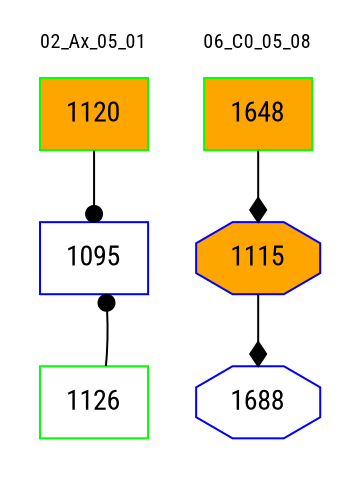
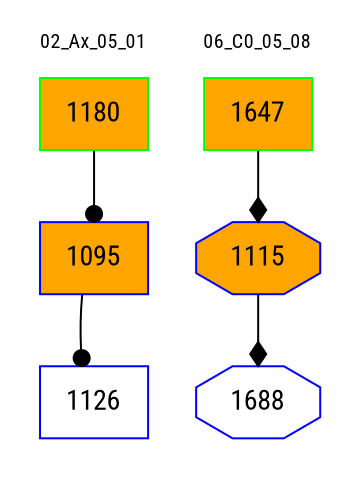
(94, 114) -> (94, 114)
(258, 114) -> (258, 114)
(94, 258) -> (94, 258)
(107, 339) -> (81, 322)
(94, 402) -> (94, 402)
